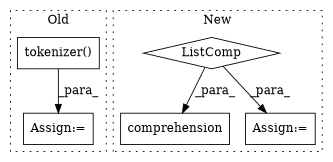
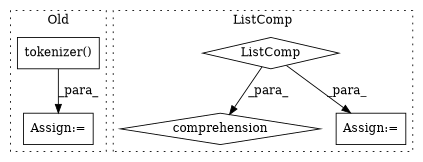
(218, 20) -> (263, 20)
(175, 129) -> (220, 129)
